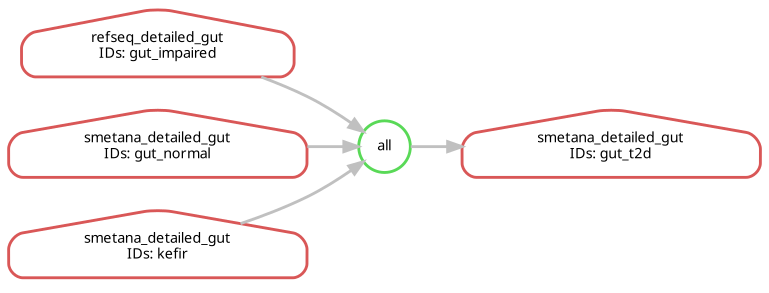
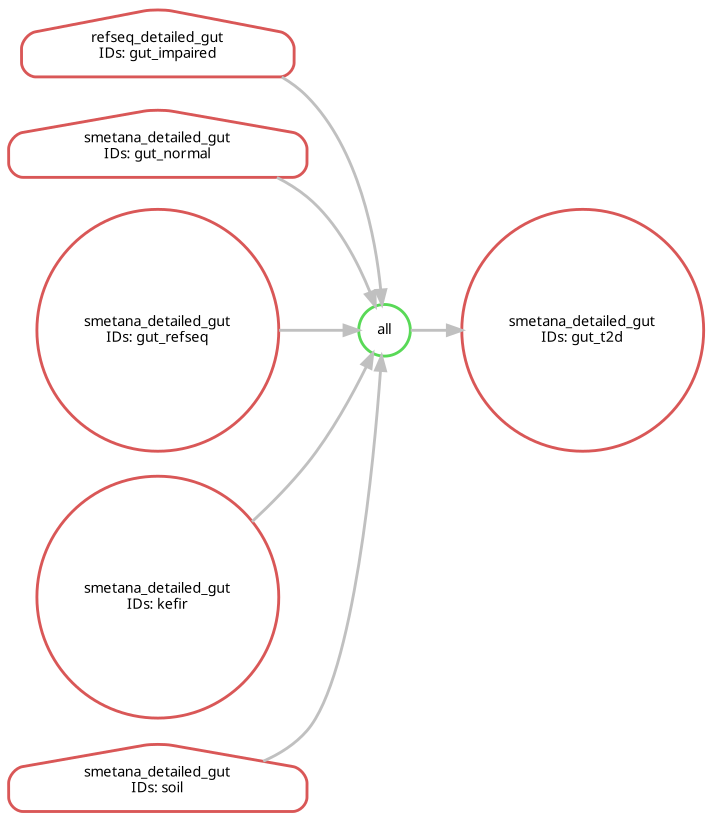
(611, 147) -> (583, 330)
(158, 247) -> (158, 597)
none -> (158, 330)
none -> (158, 781)
